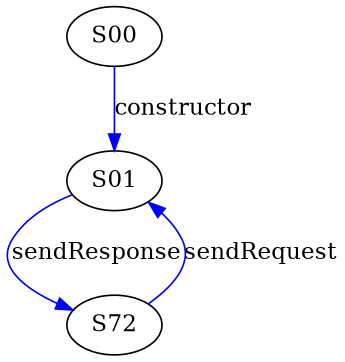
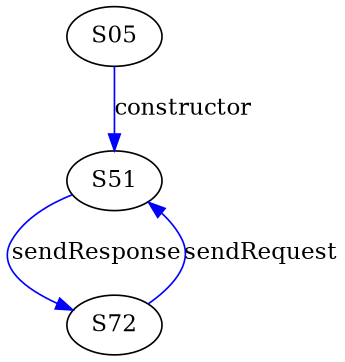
(114, 36) -> (114, 36)
(114, 181) -> (114, 181)
